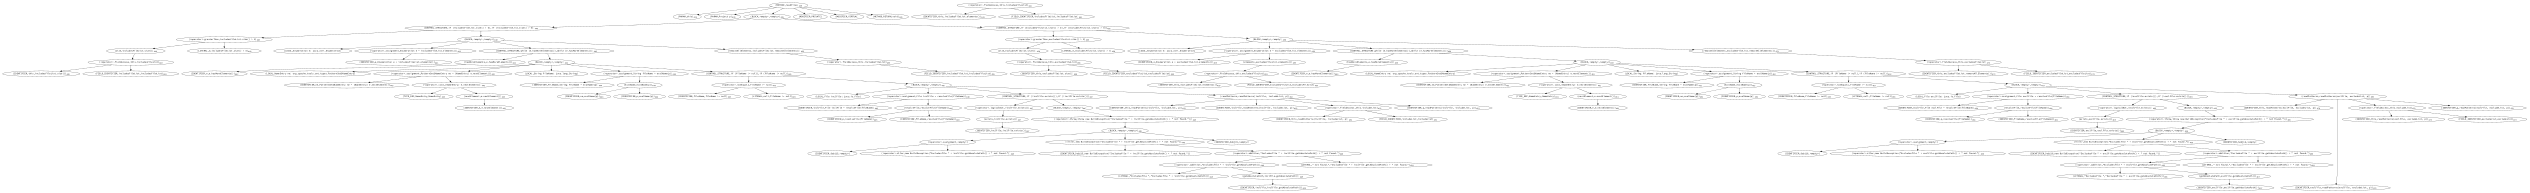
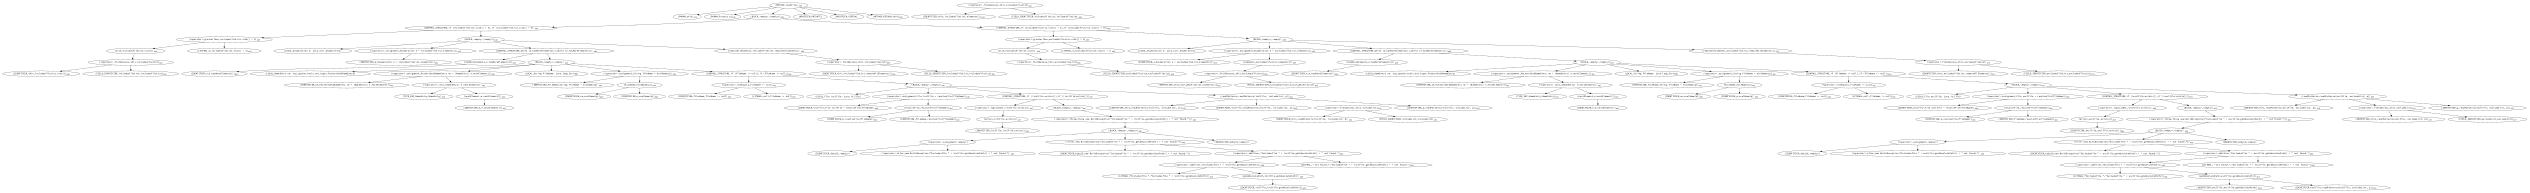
none -> (859, 74)
(1049, 74) -> none
(1304, 102) -> none
(2338, 141) -> (2281, 182)
